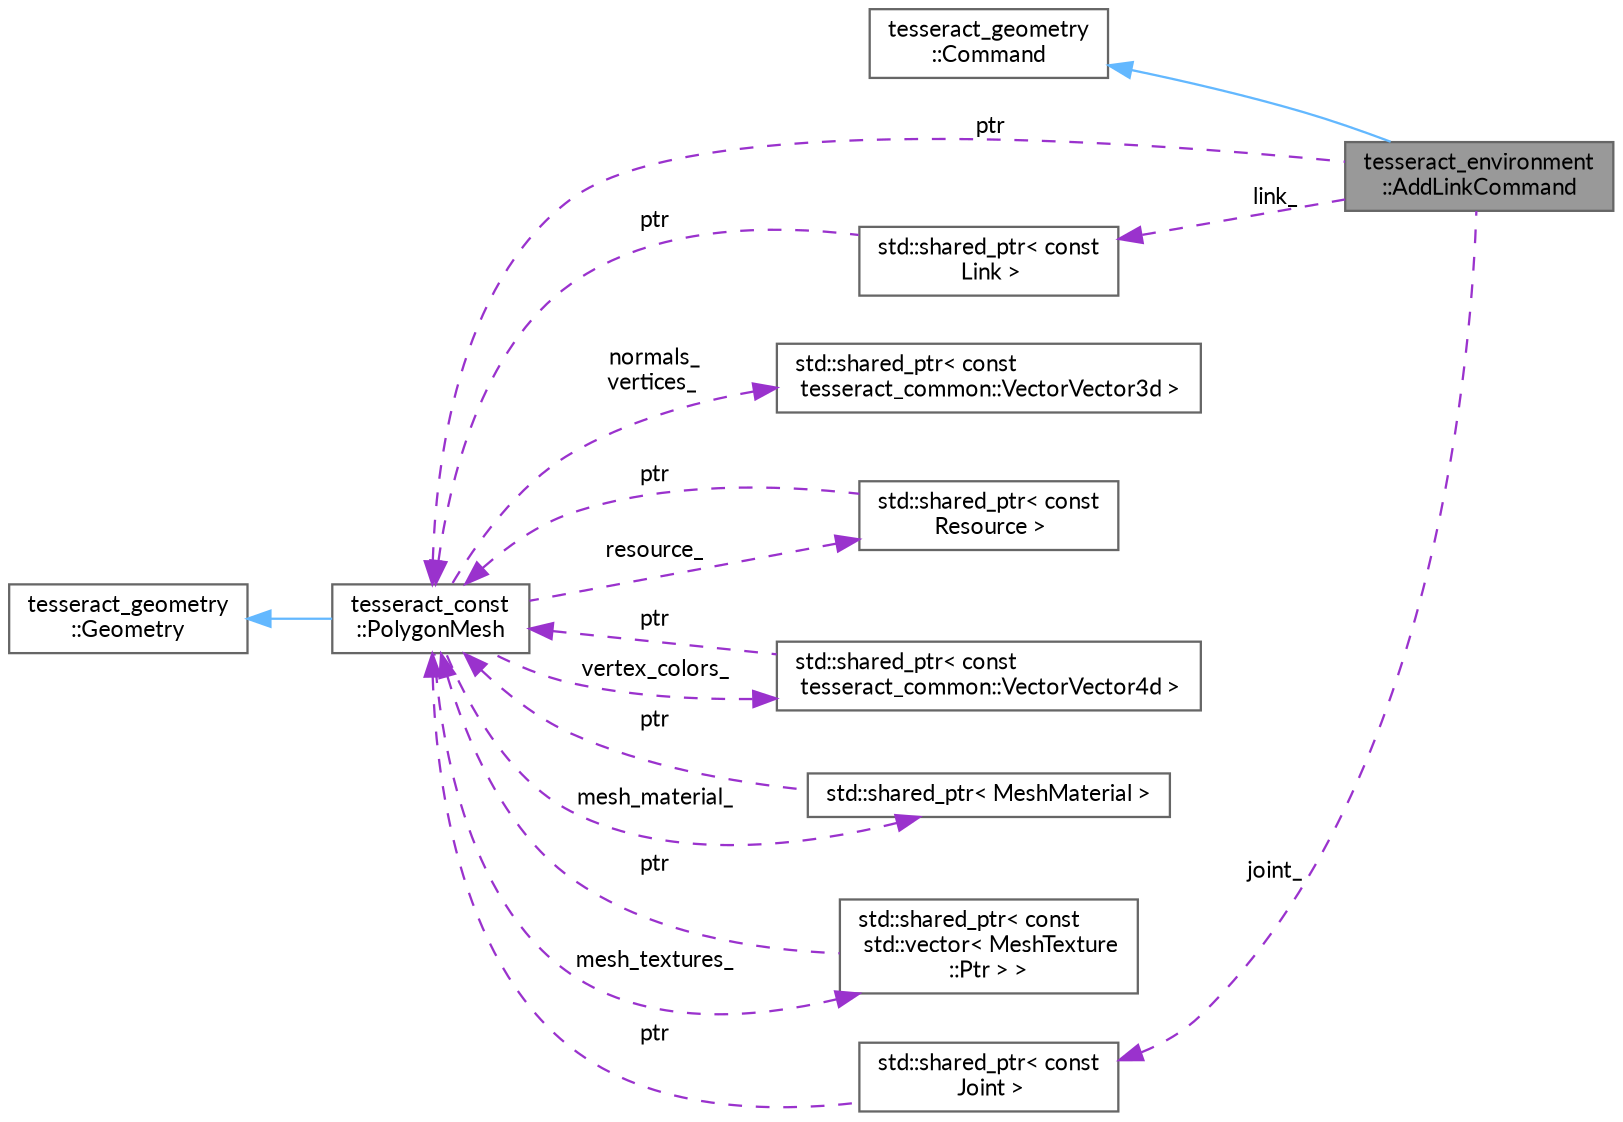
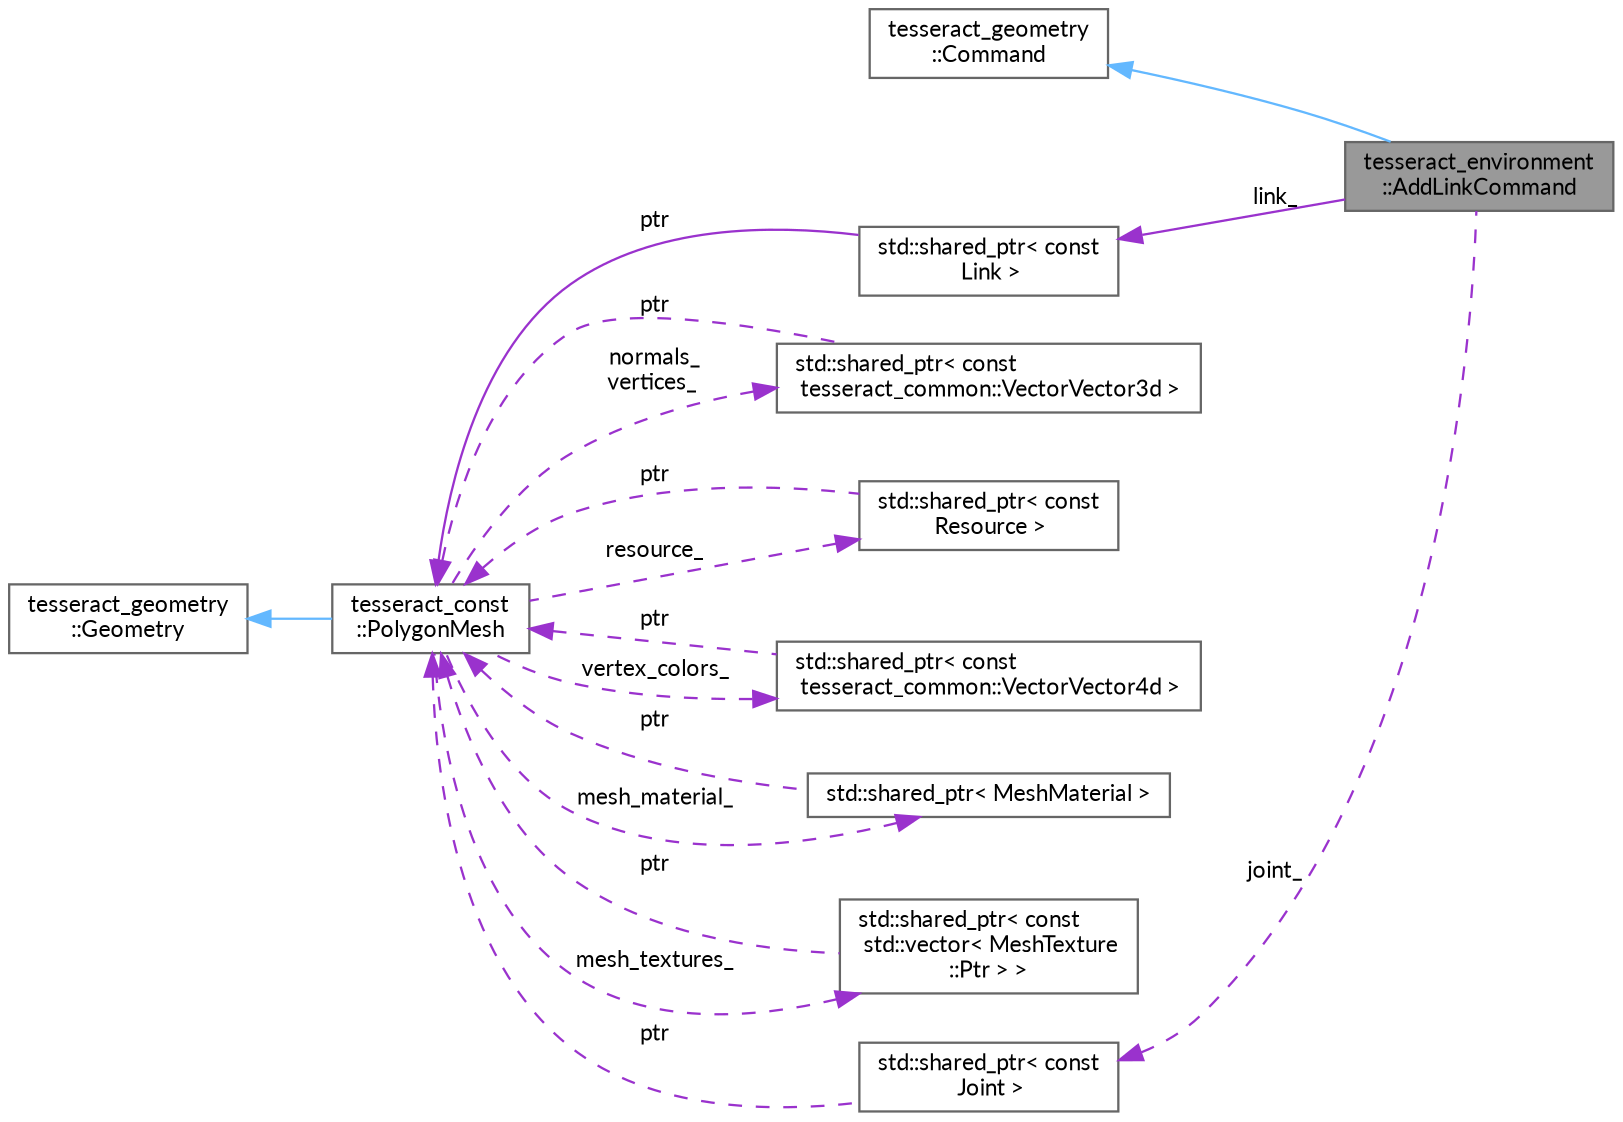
(755, 148) -> (575, 331)
(1244, 217) -> (1244, 217)
(565, 289) -> (565, 289)
